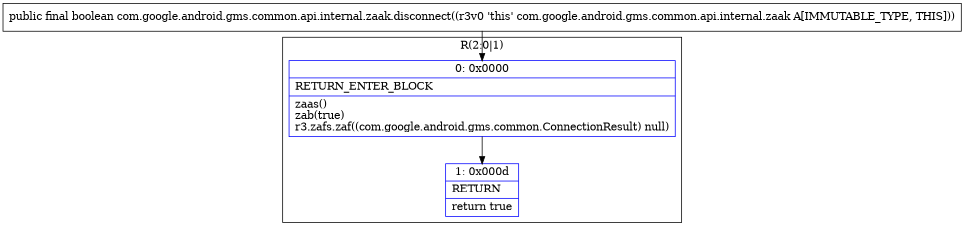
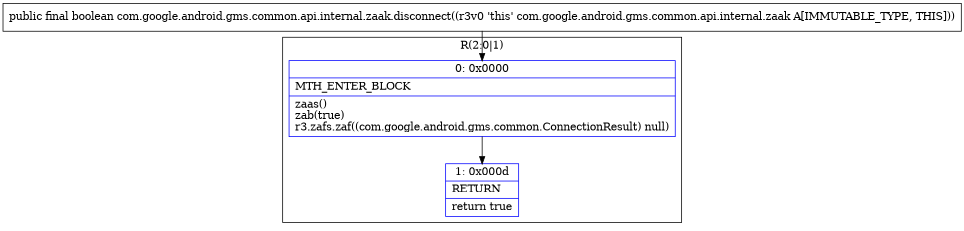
(364, 87) -> (353, 87)
